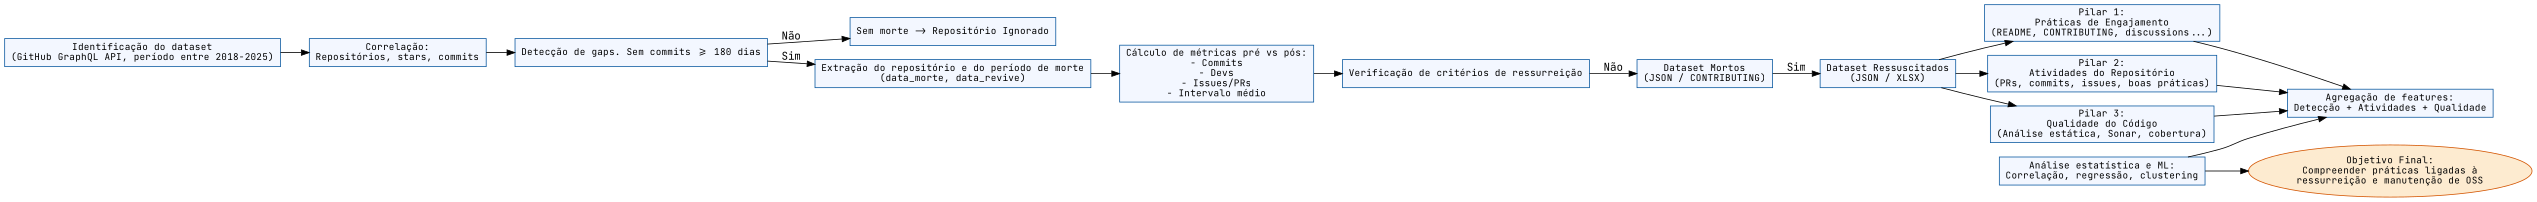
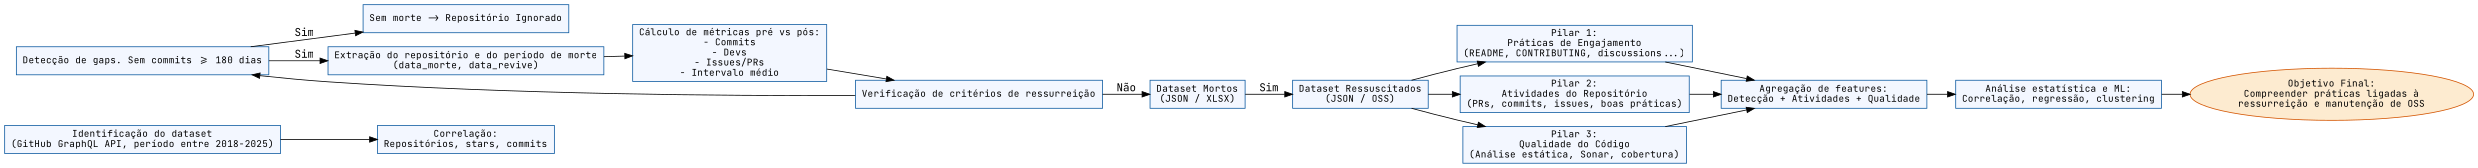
(791, 37) -> (304, 33)
(497, 53) -> (557, 92)
(1705, 74) -> (1198, 94)
(1888, 74) -> (1360, 94)
(2253, 137) -> (1937, 94)
